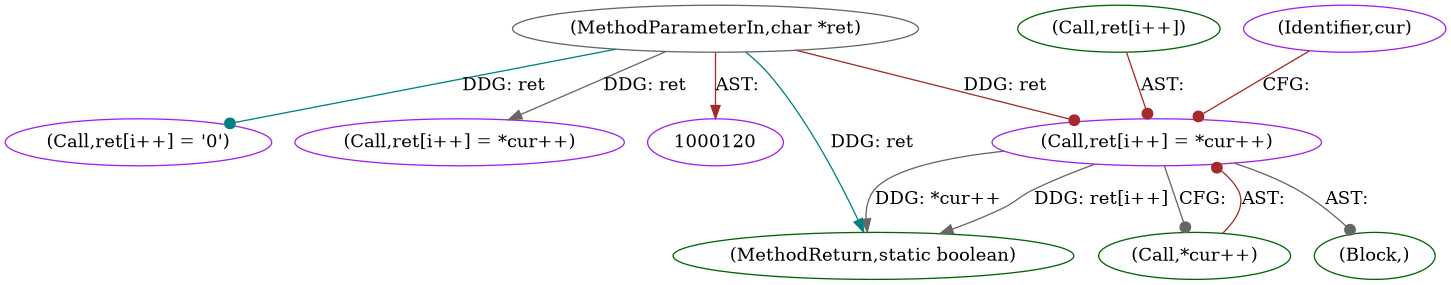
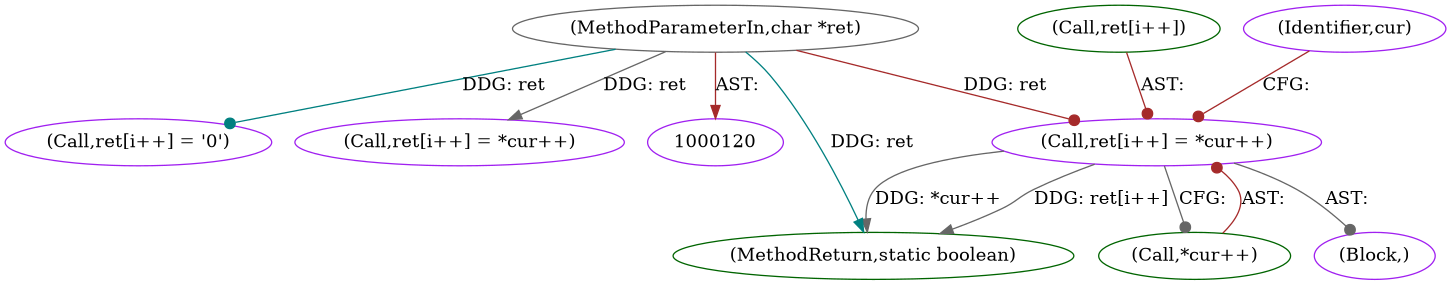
(1375, 256) -> (1375, 256)
